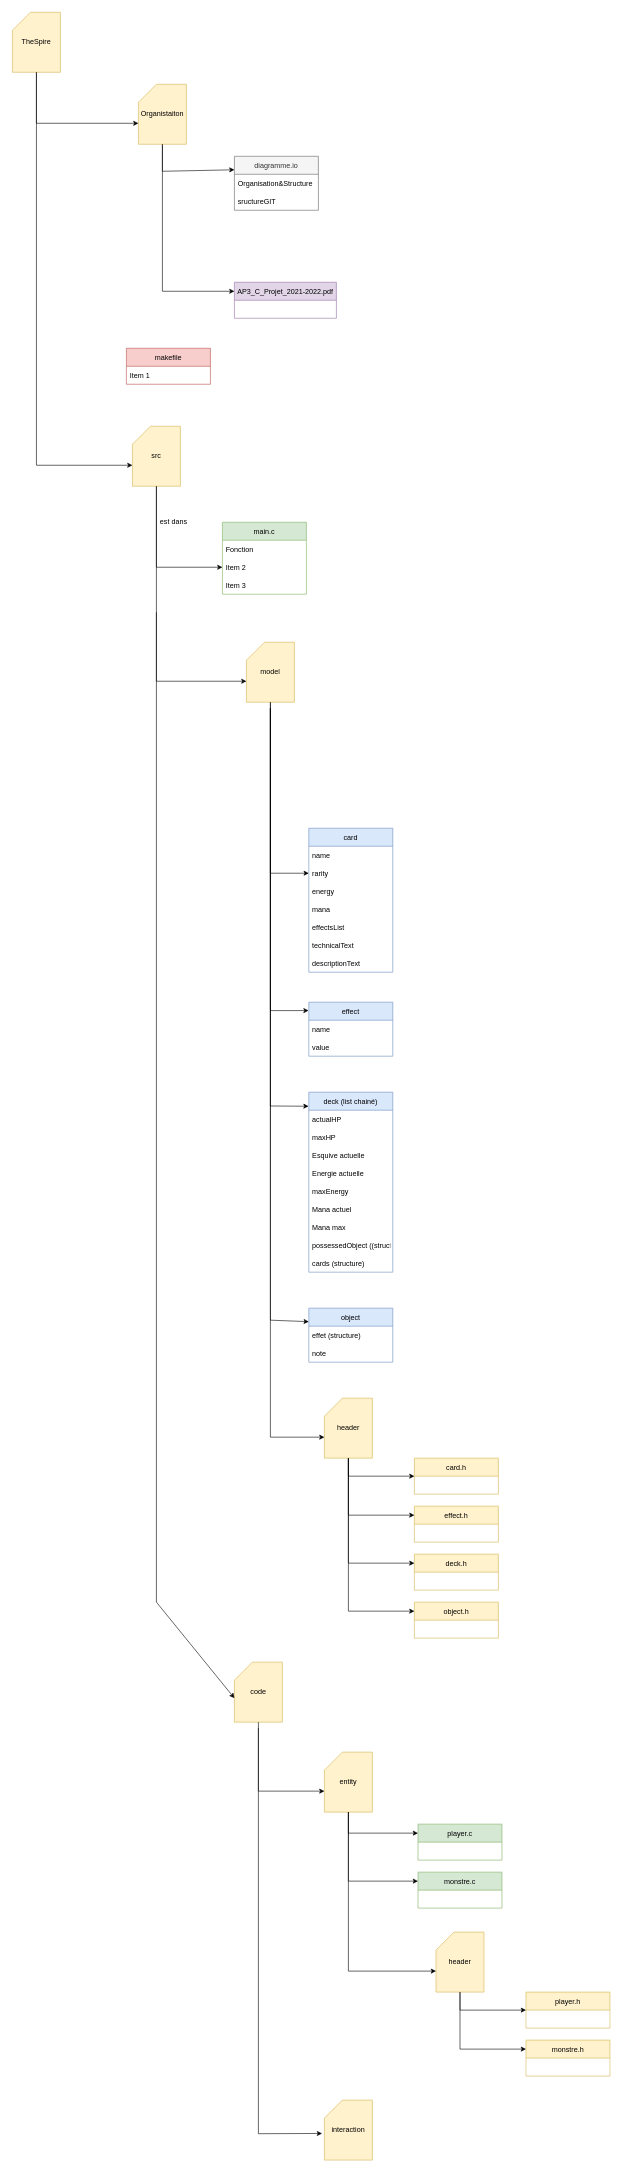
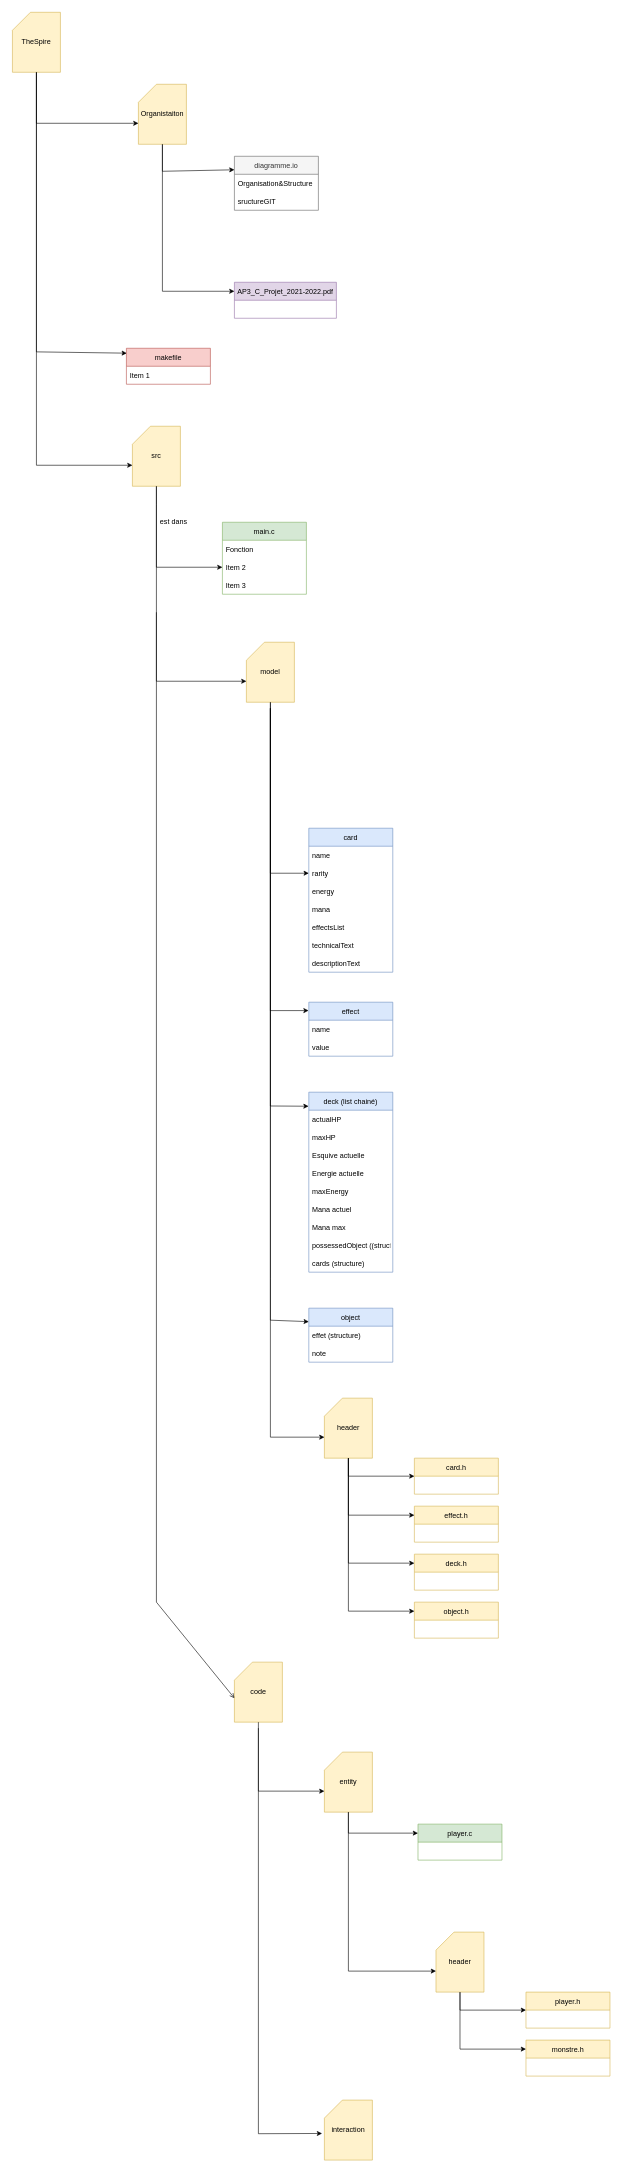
none -> (80, 353)
(231, 1694) -> (232, 1695)
(412, 1881) -> none
(460, 1890) -> none
